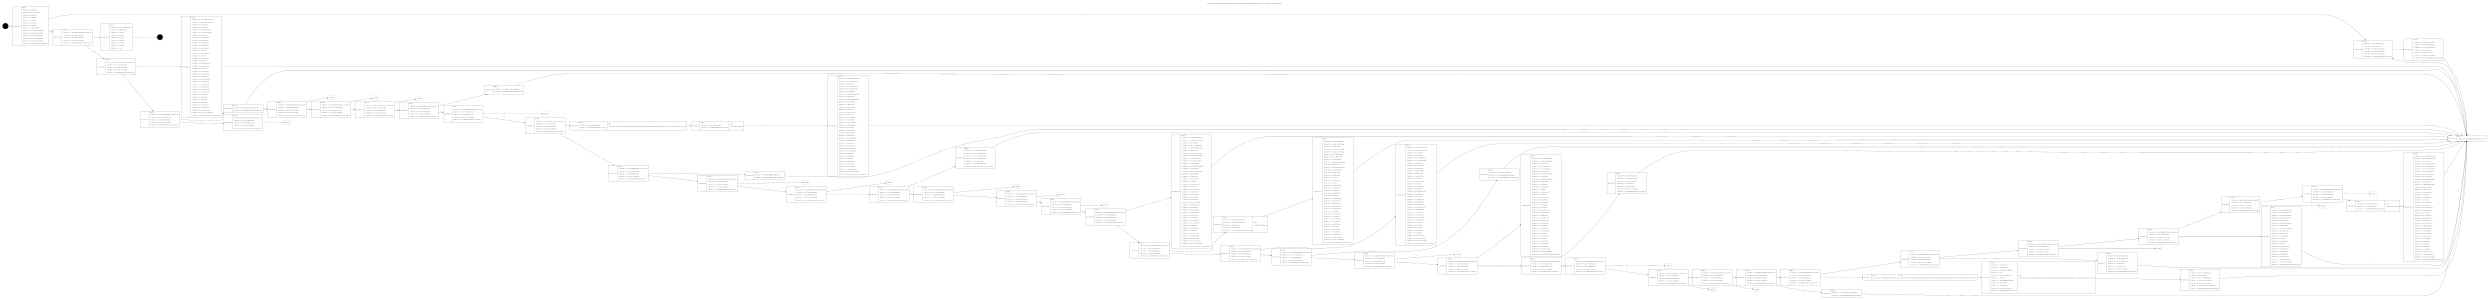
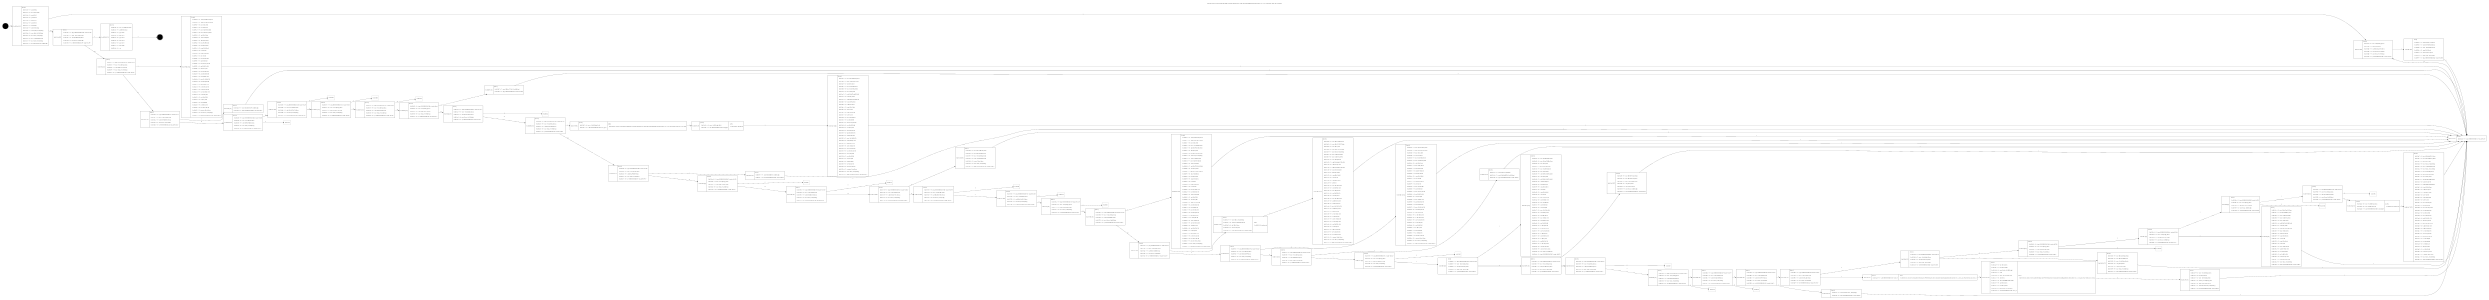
(265, 109) -> (265, 116)
